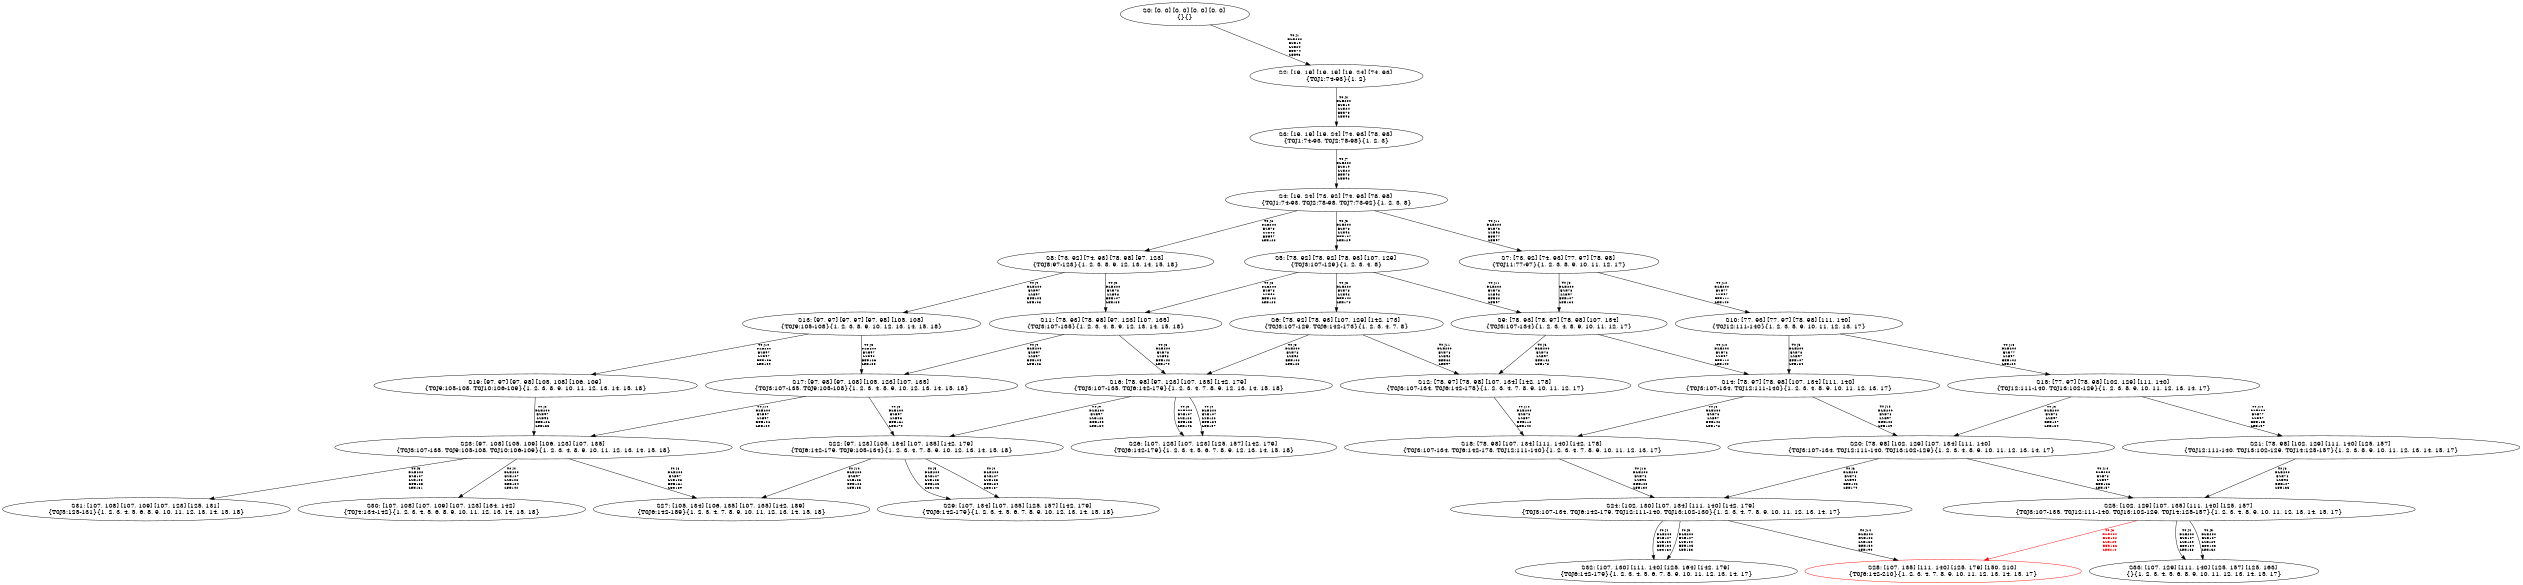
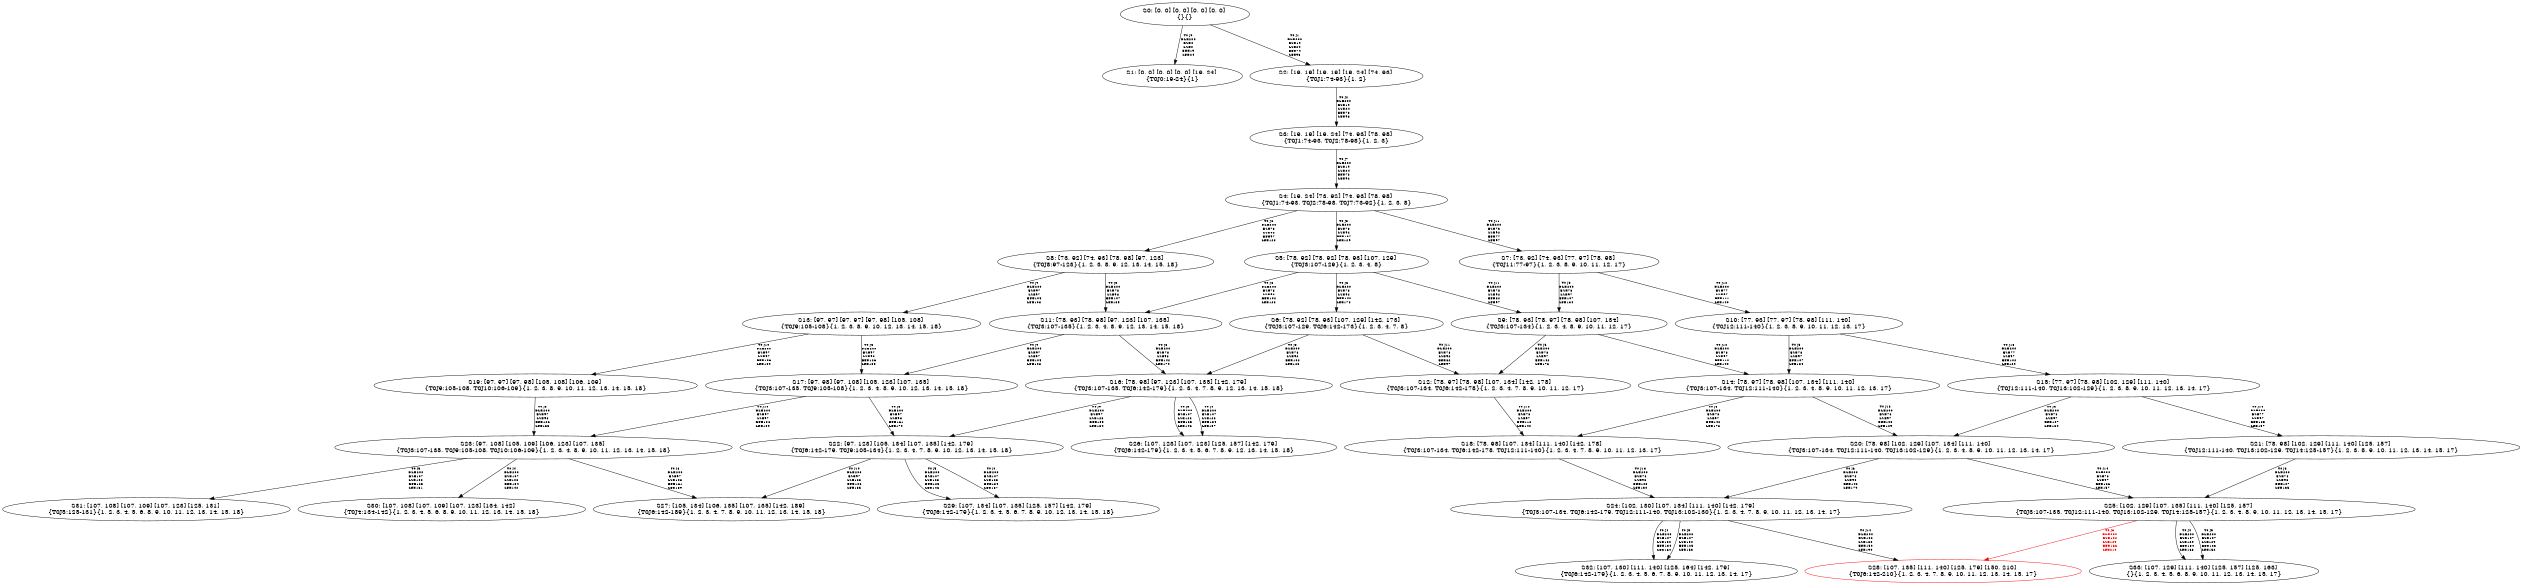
none -> (1172, 76)
